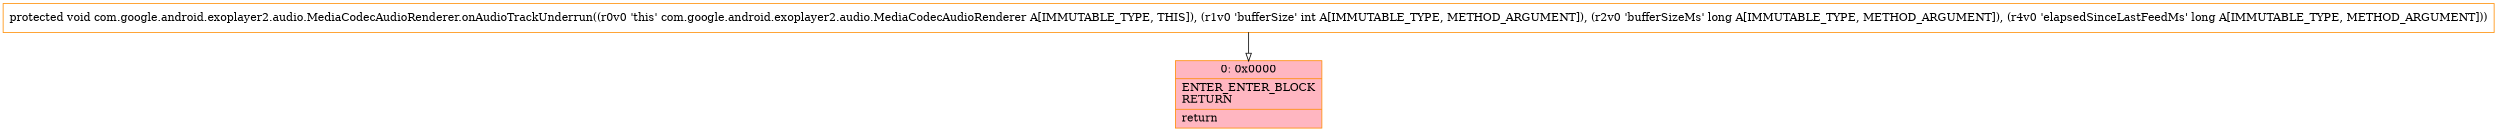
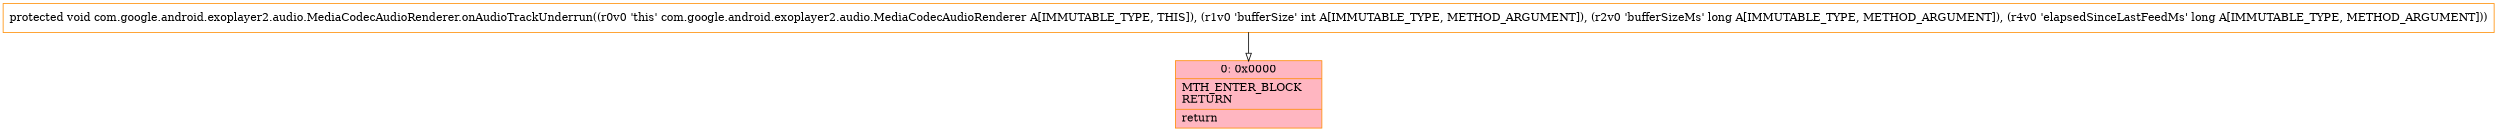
(1249, 88) -> (1242, 88)
